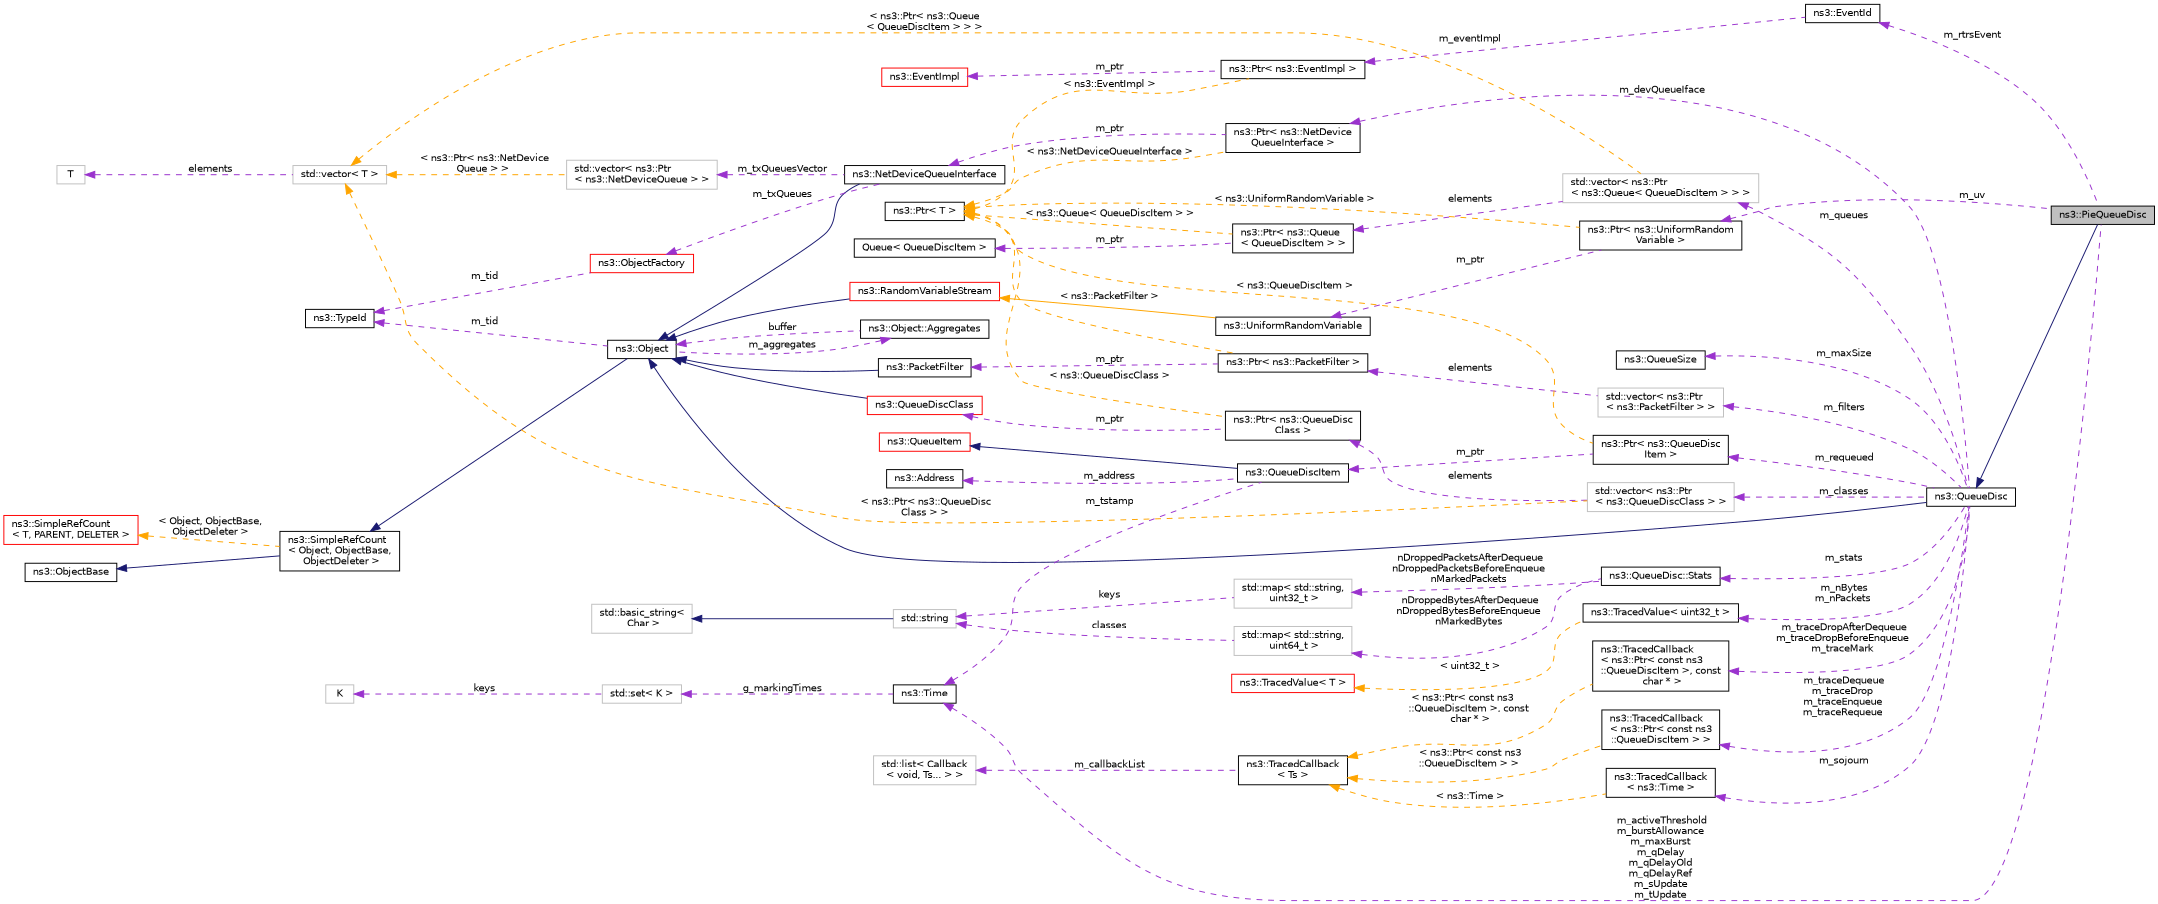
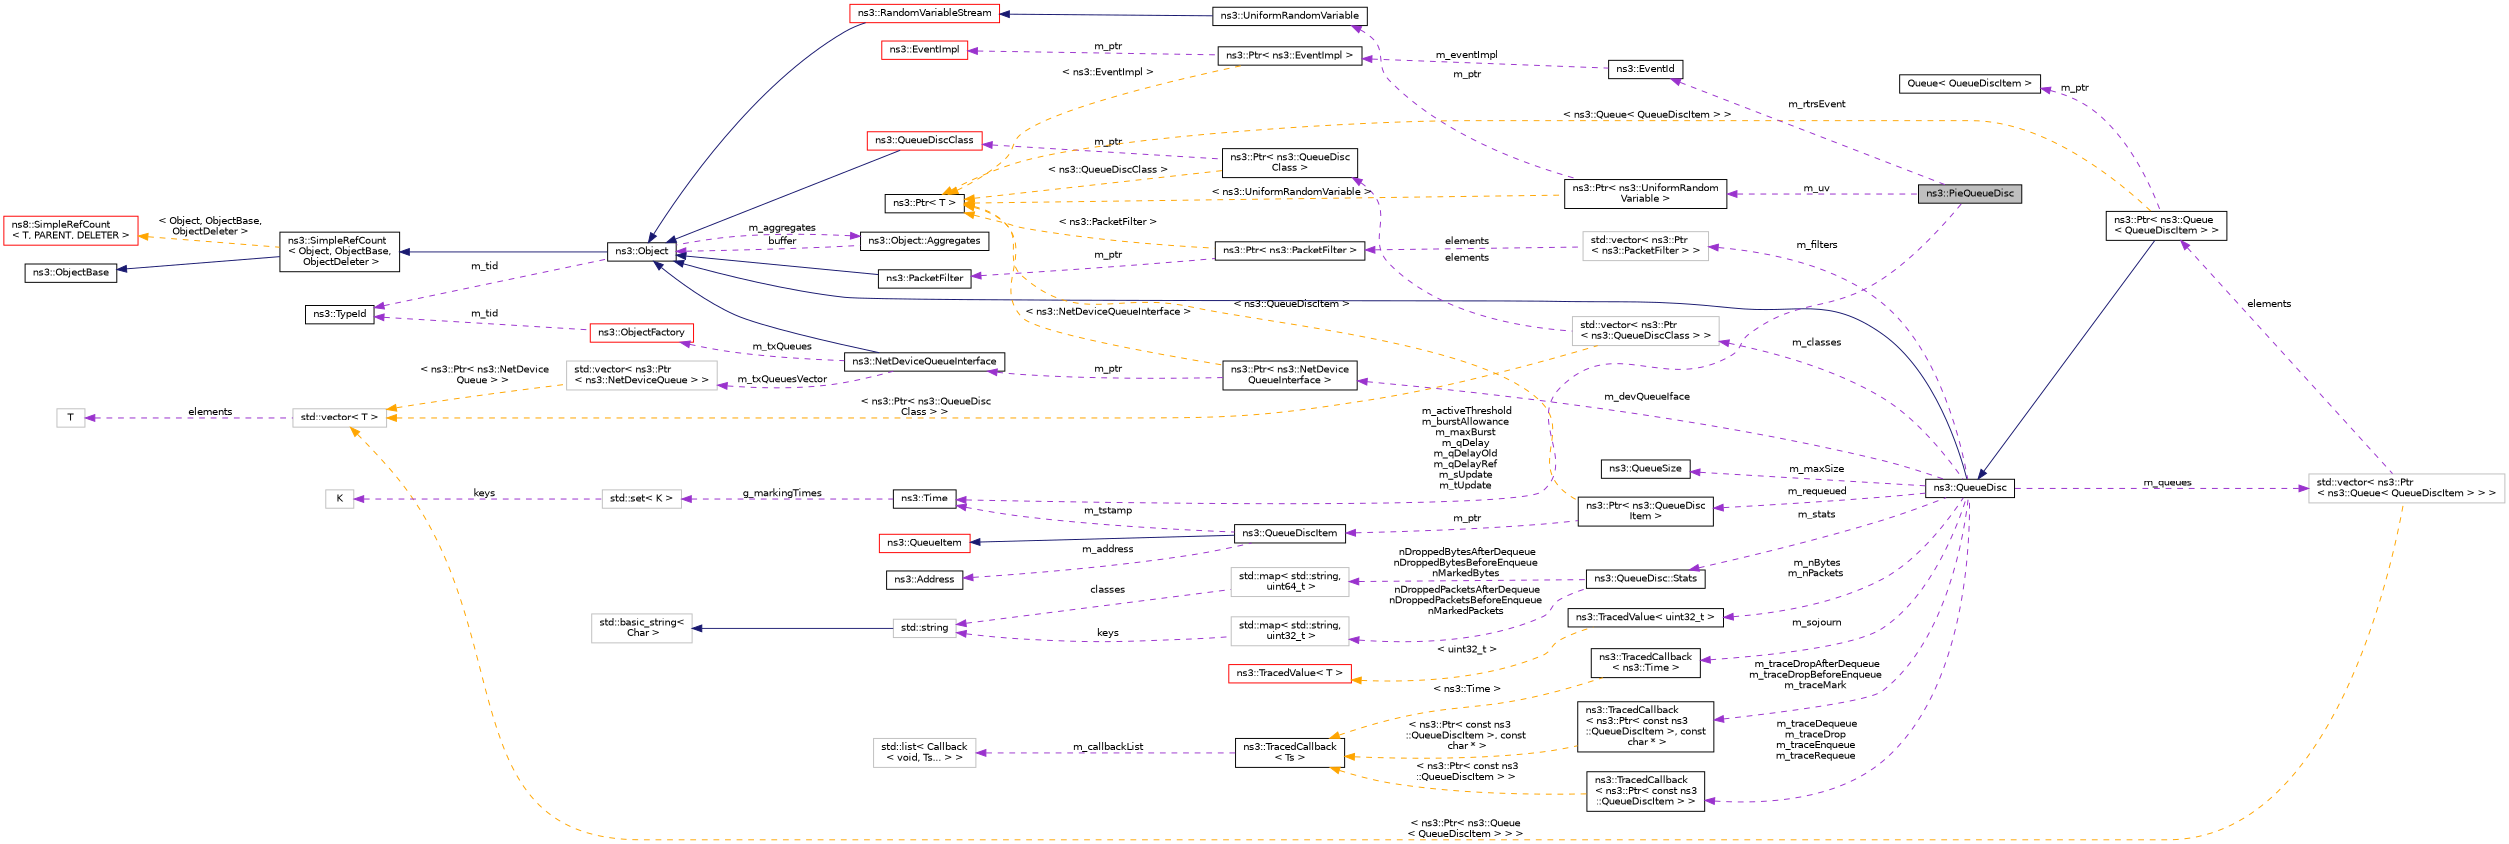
(1113, 308) -> (1111, 15)
(2039, 352) -> (2069, 356)
(71, 530) -> (71, 231)
